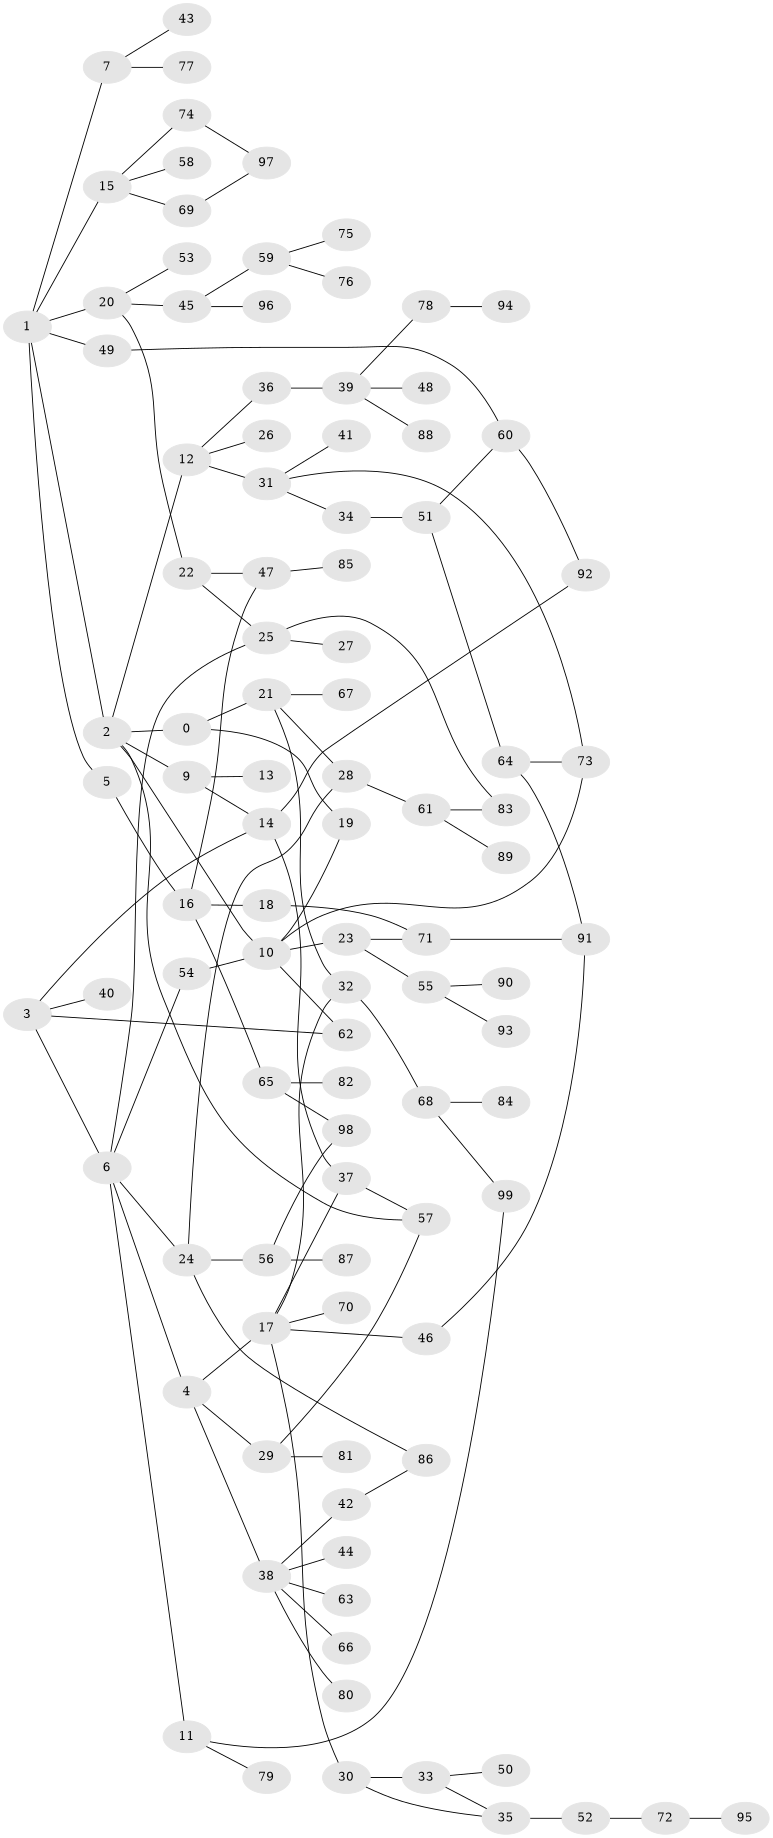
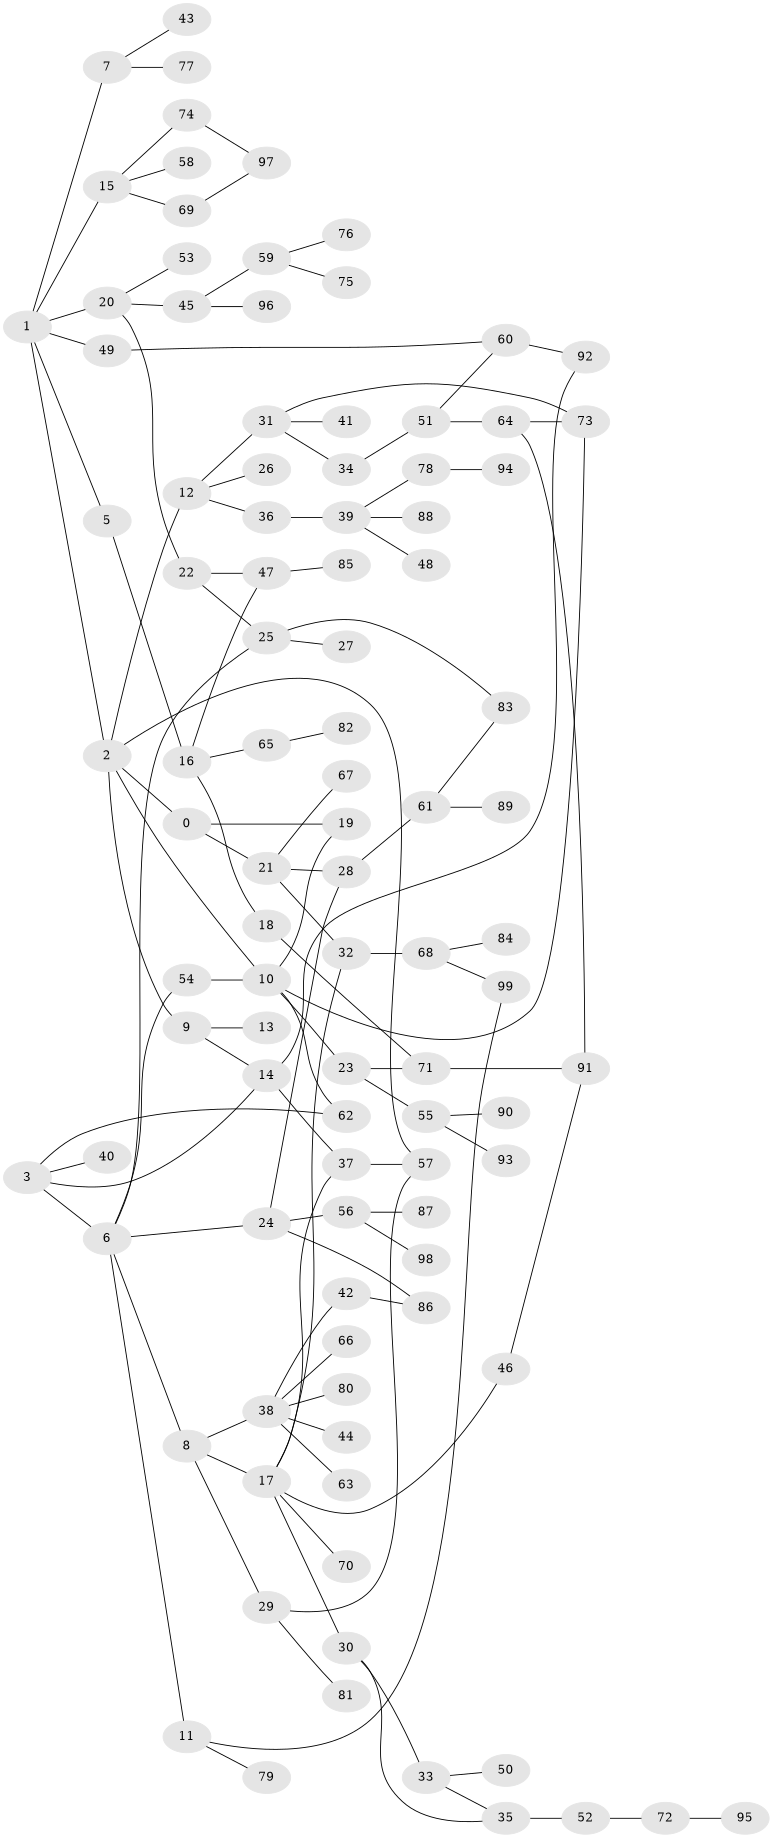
(312, 1110) -> none
(187, 1392) -> (187, 1446)
